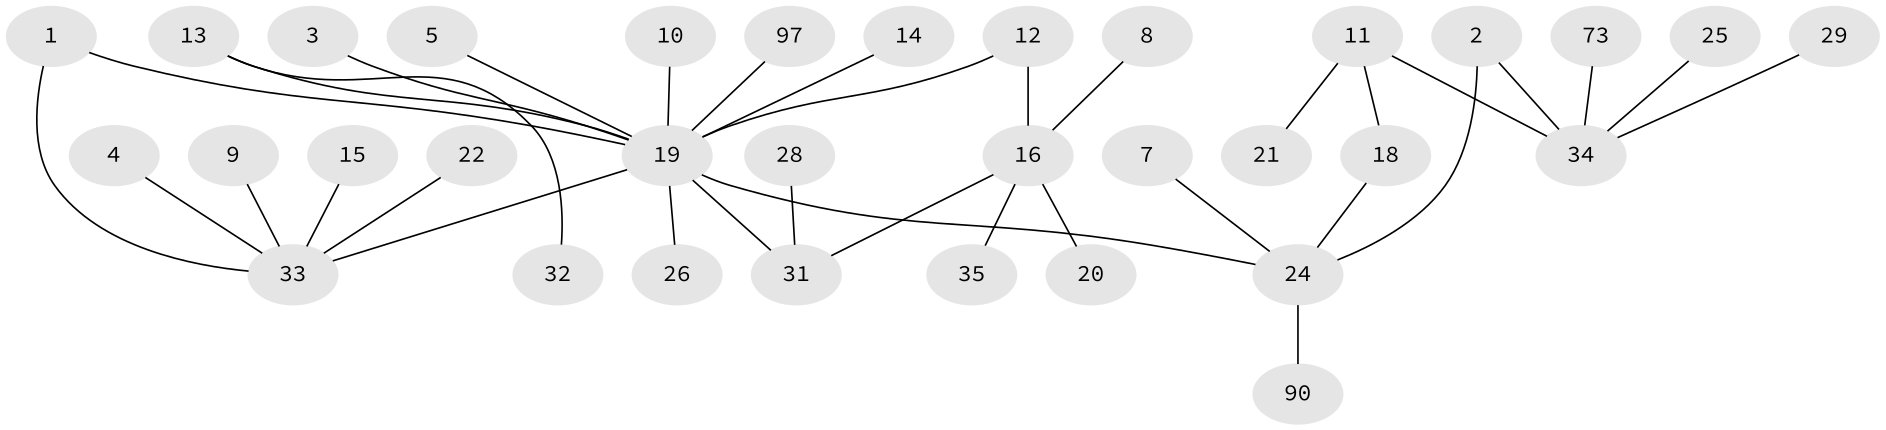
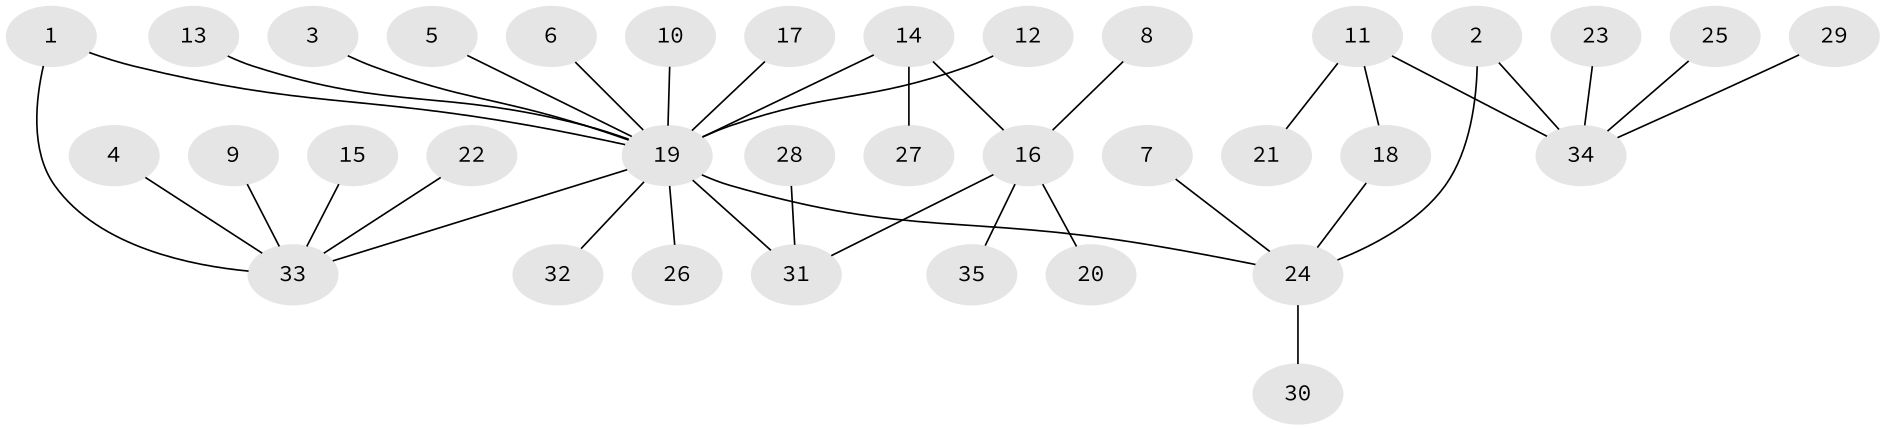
none -> (551, 36)
(790, 36) -> (790, 36)
(1596, 36) -> (1596, 36)
(448, 80) -> (613, 215)
(1028, 96) -> (968, 96)
none -> (909, 156)
(1298, 394) -> (1298, 394)
